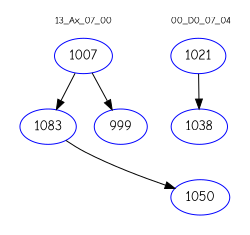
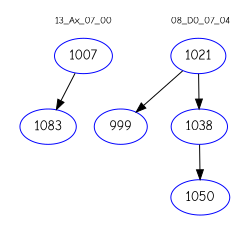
(201, 21) -> (201, 21)
(100, 87) -> (169, 83)
(114, 166) -> (200, 157)
